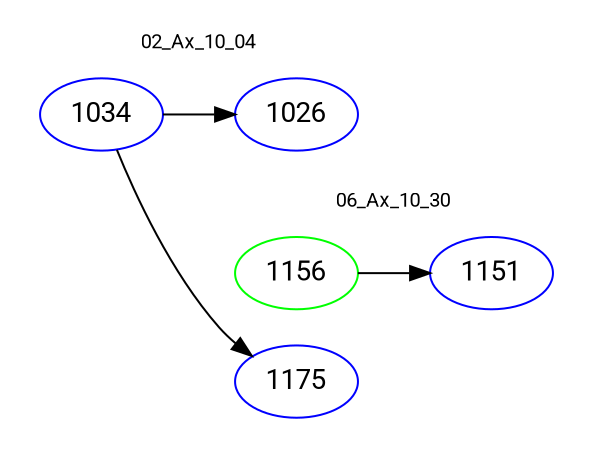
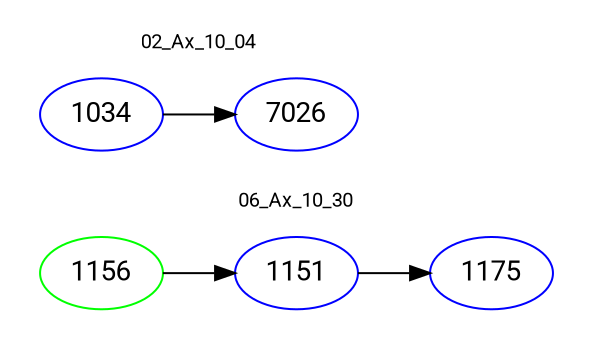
(297, 114) -> (297, 114)
(167, 253) -> (384, 273)
